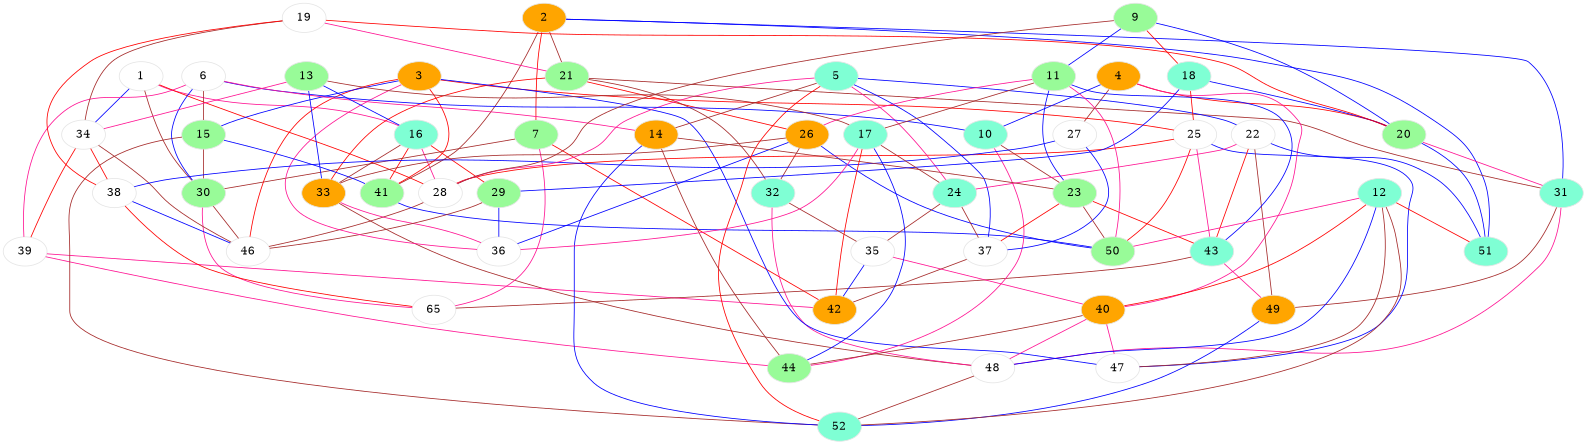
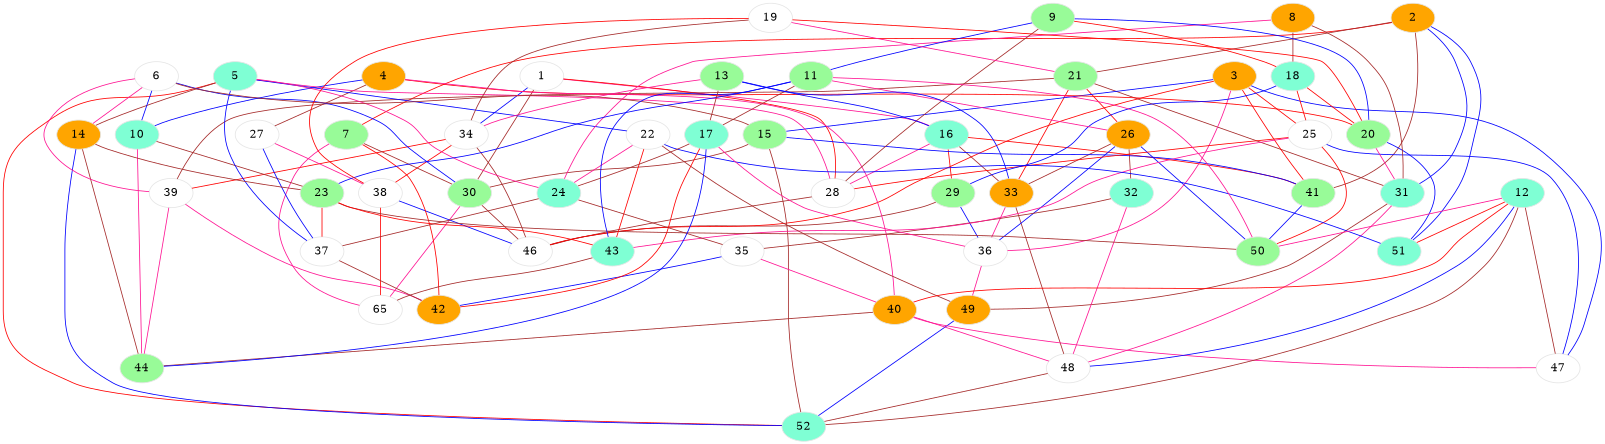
none -> (1293, 18)
(1285, 98) -> (1324, 100)
(717, 124) -> (601, 94)
(641, 165) -> (328, 168)
(1244, 281) -> (977, 281)
